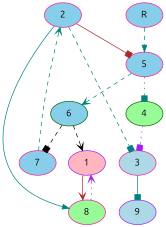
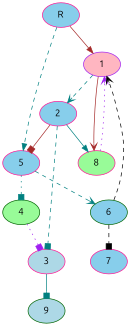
none -> (79, 37)
(46, 92) -> (82, 86)
(138, 212) -> (47, 311)
